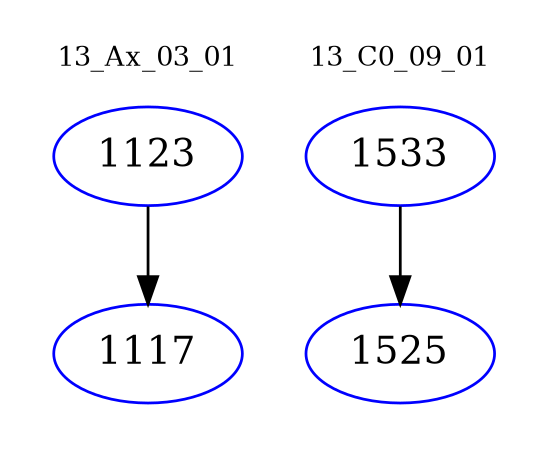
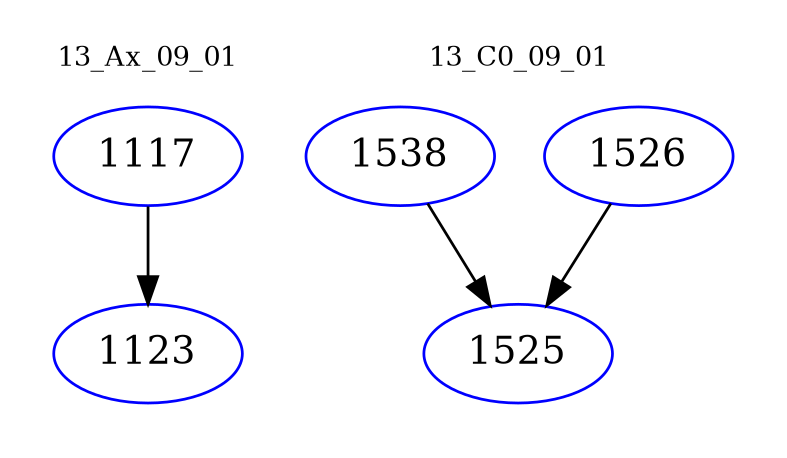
(148, 59) -> (148, 59)
(400, 156) -> (400, 156)
none -> (639, 156)
(148, 242) -> (148, 242)
